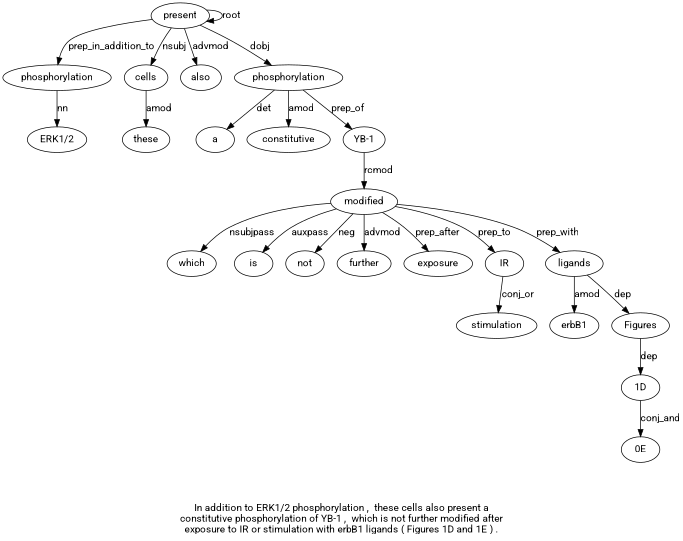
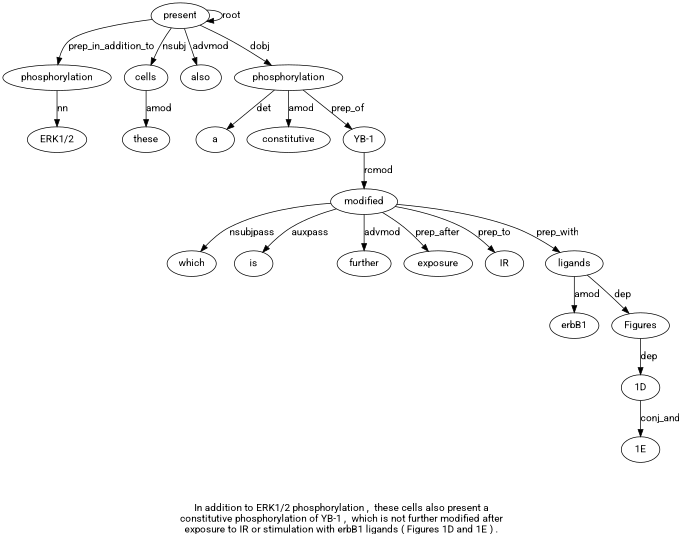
(305, 264) -> none
(497, 326) -> none
(641, 450) -> (641, 450)
